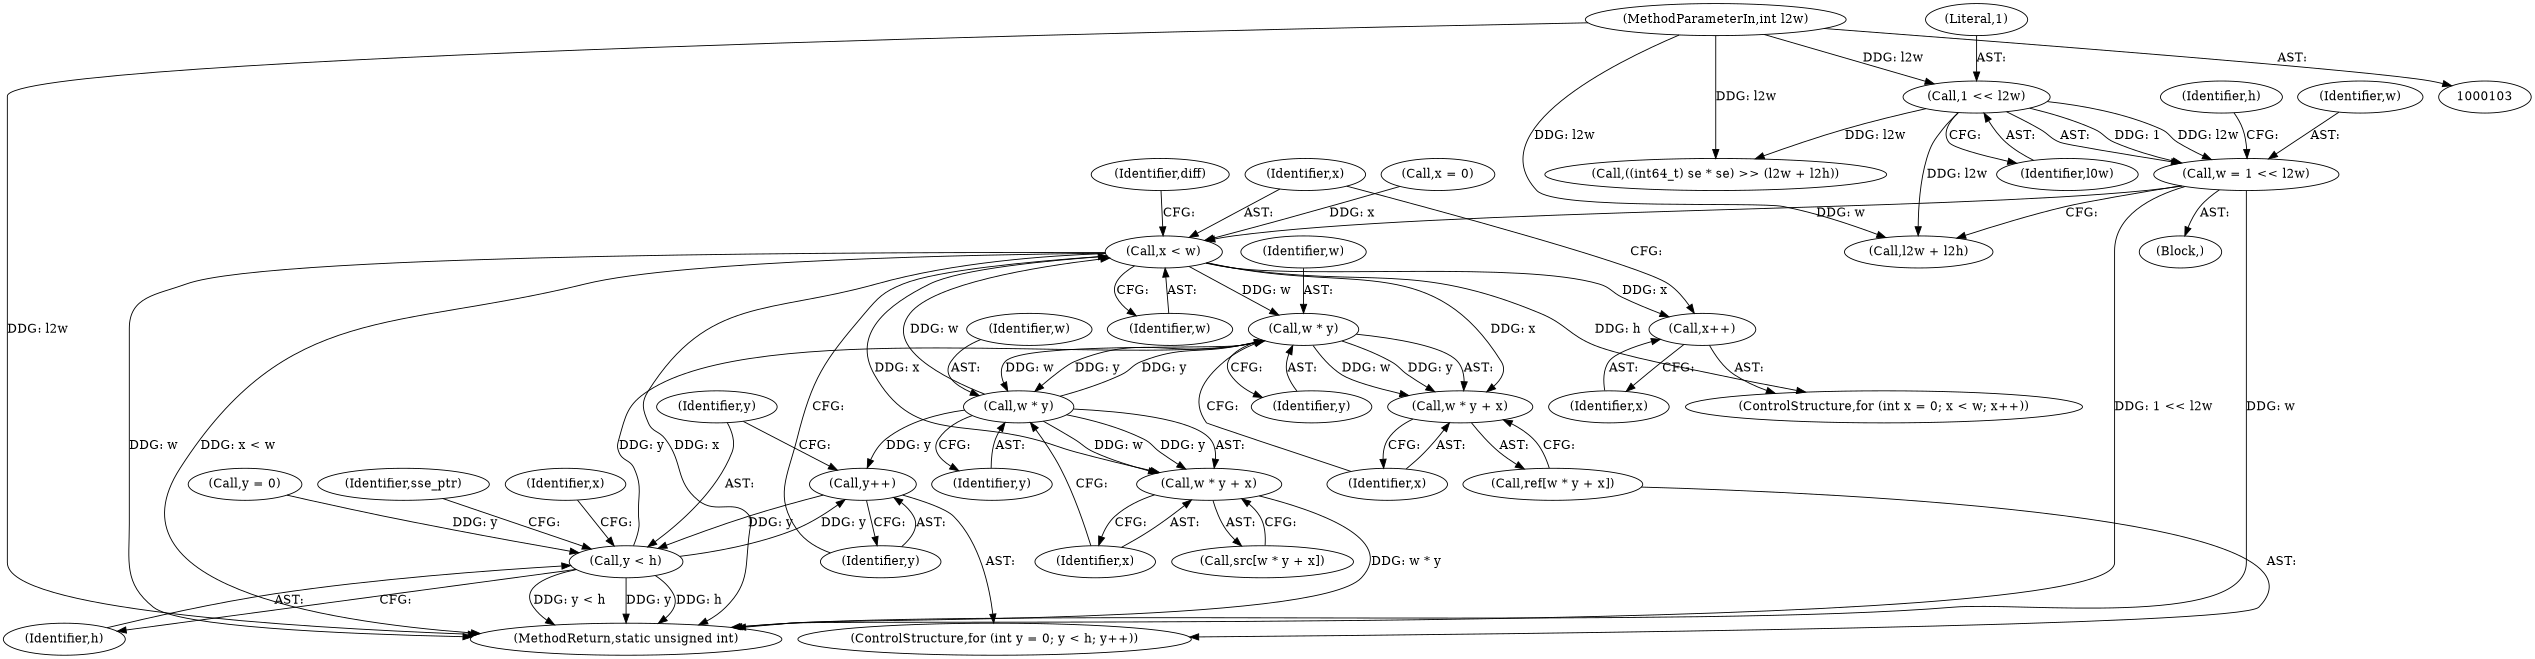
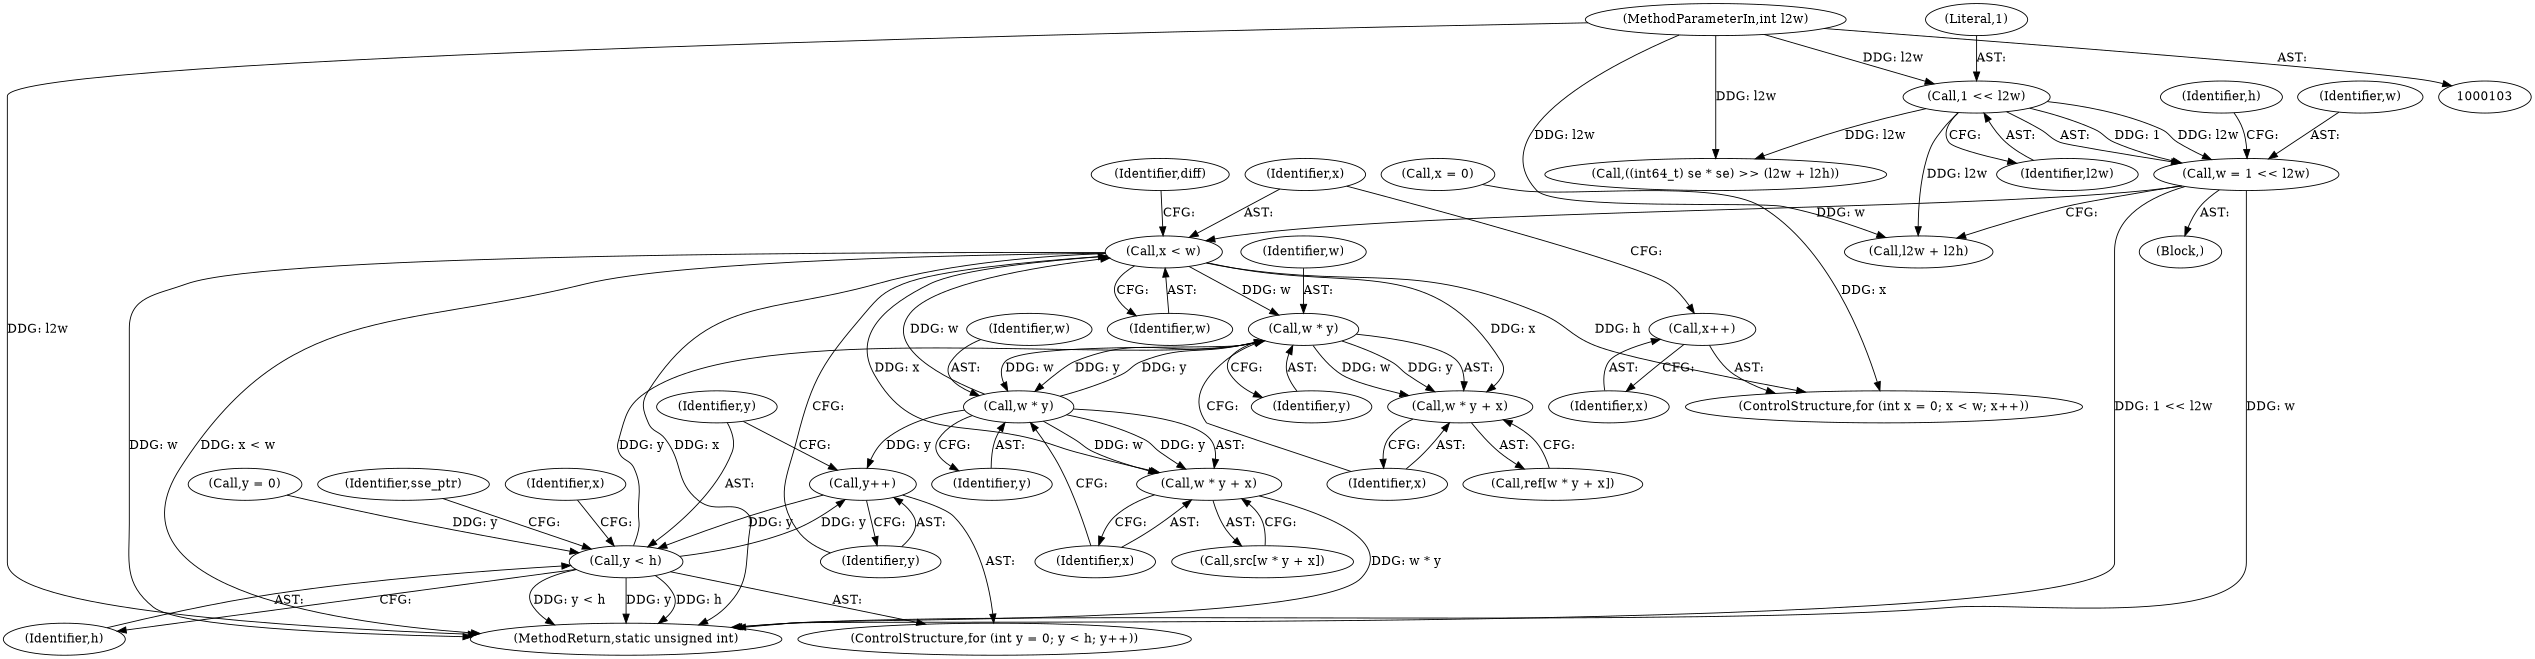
(2067, 174) -> (2067, 174)
(1307, 213) -> (1730, 196)
(1437, 271) -> none
(2064, 622) -> (794, 597)
